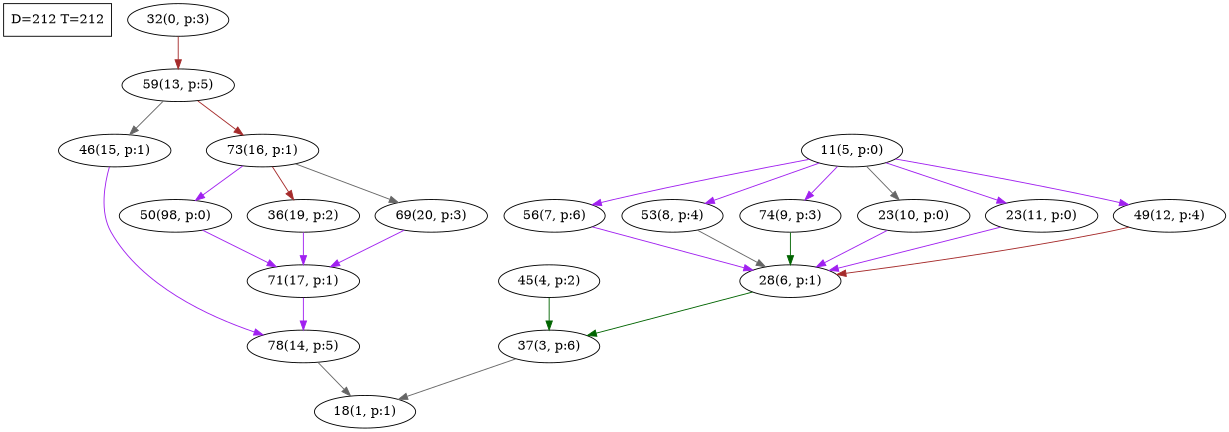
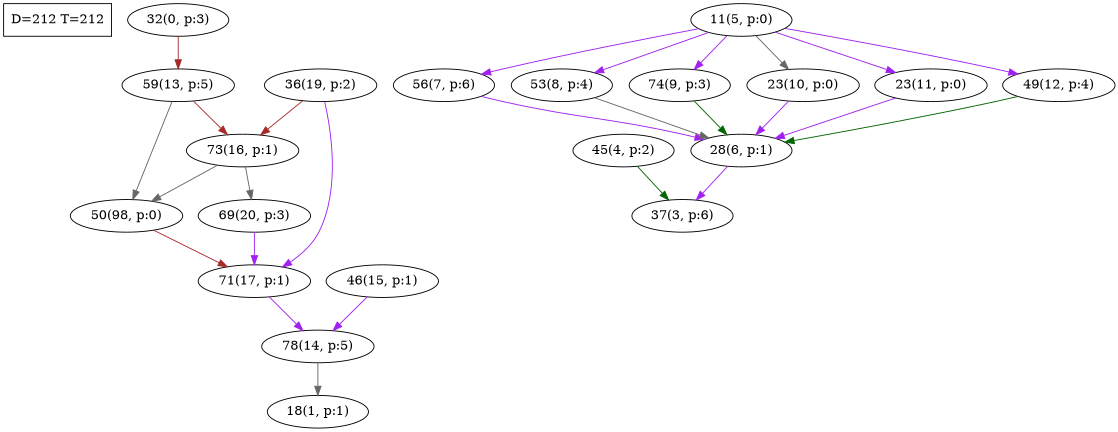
(150, 115) -> (154, 146)
(281, 179) -> (285, 115)
(223, 180) -> (189, 181)
(235, 246) -> (186, 246)
(988, 253) -> (906, 120)
(674, 313) -> (715, 180)
(462, 378) -> none
